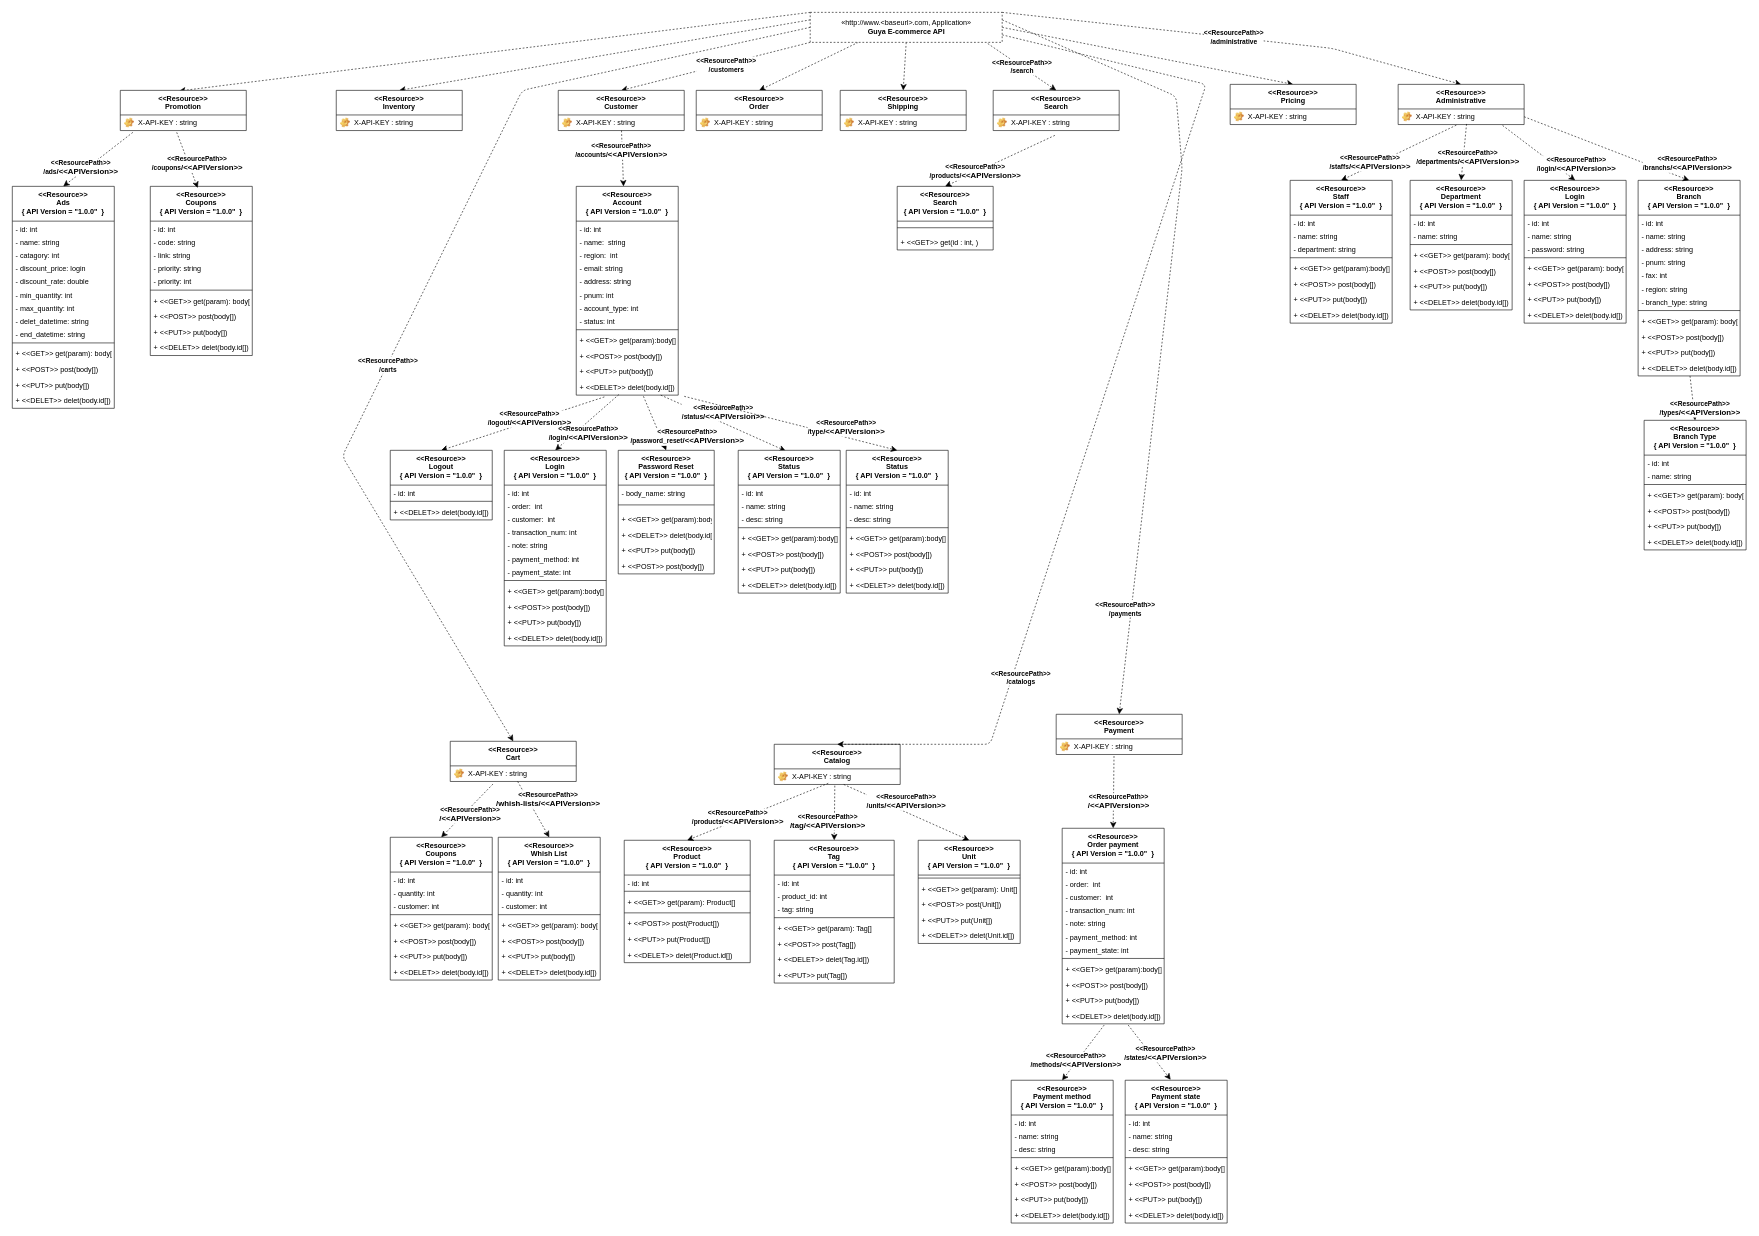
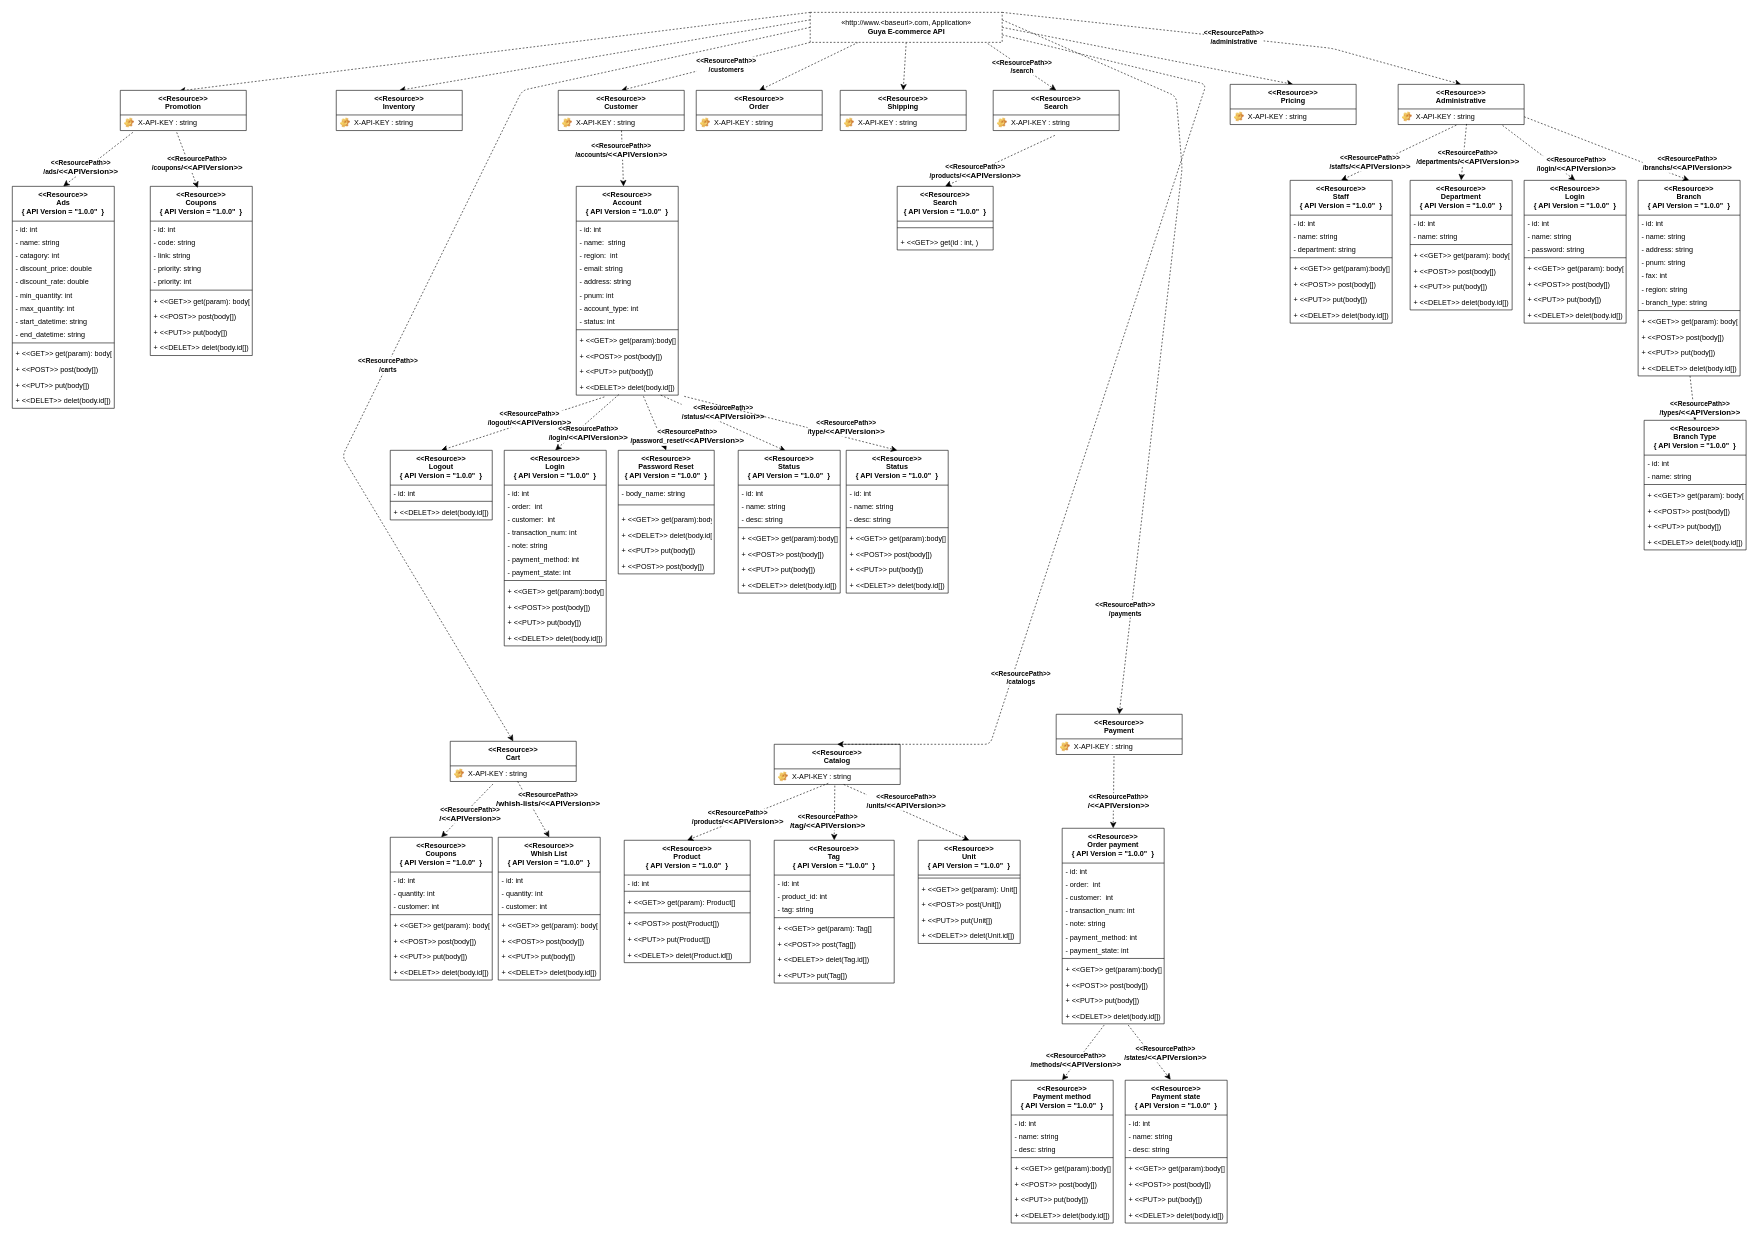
(55, 269) -> (58, 269)
(58, 322) -> (59, 322)
